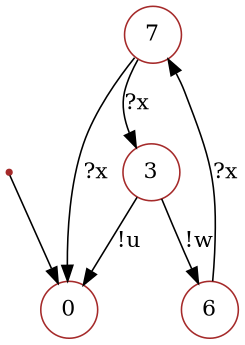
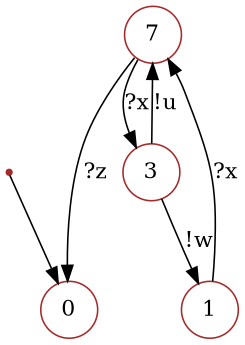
(96, 172) -> (96, 172)
(114, 234) -> (152, 112)
(210, 310) -> (210, 310)
